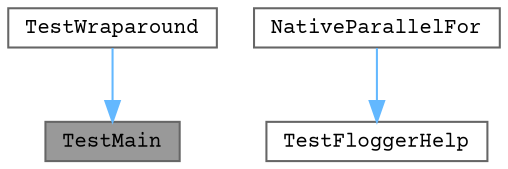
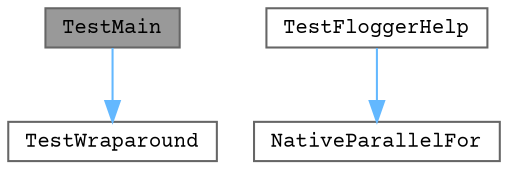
(113, 74) -> (113, 74)
(377, 74) -> (377, 74)
